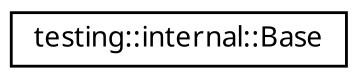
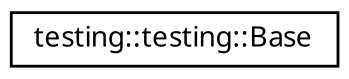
(179, 39) -> (175, 39)
